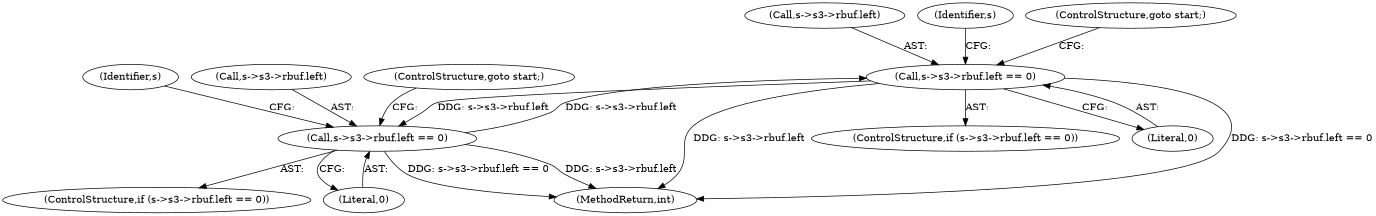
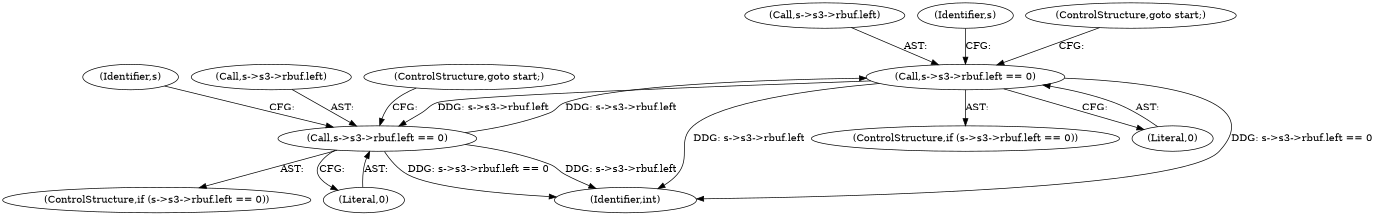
(625, 200) -> (625, 200)
